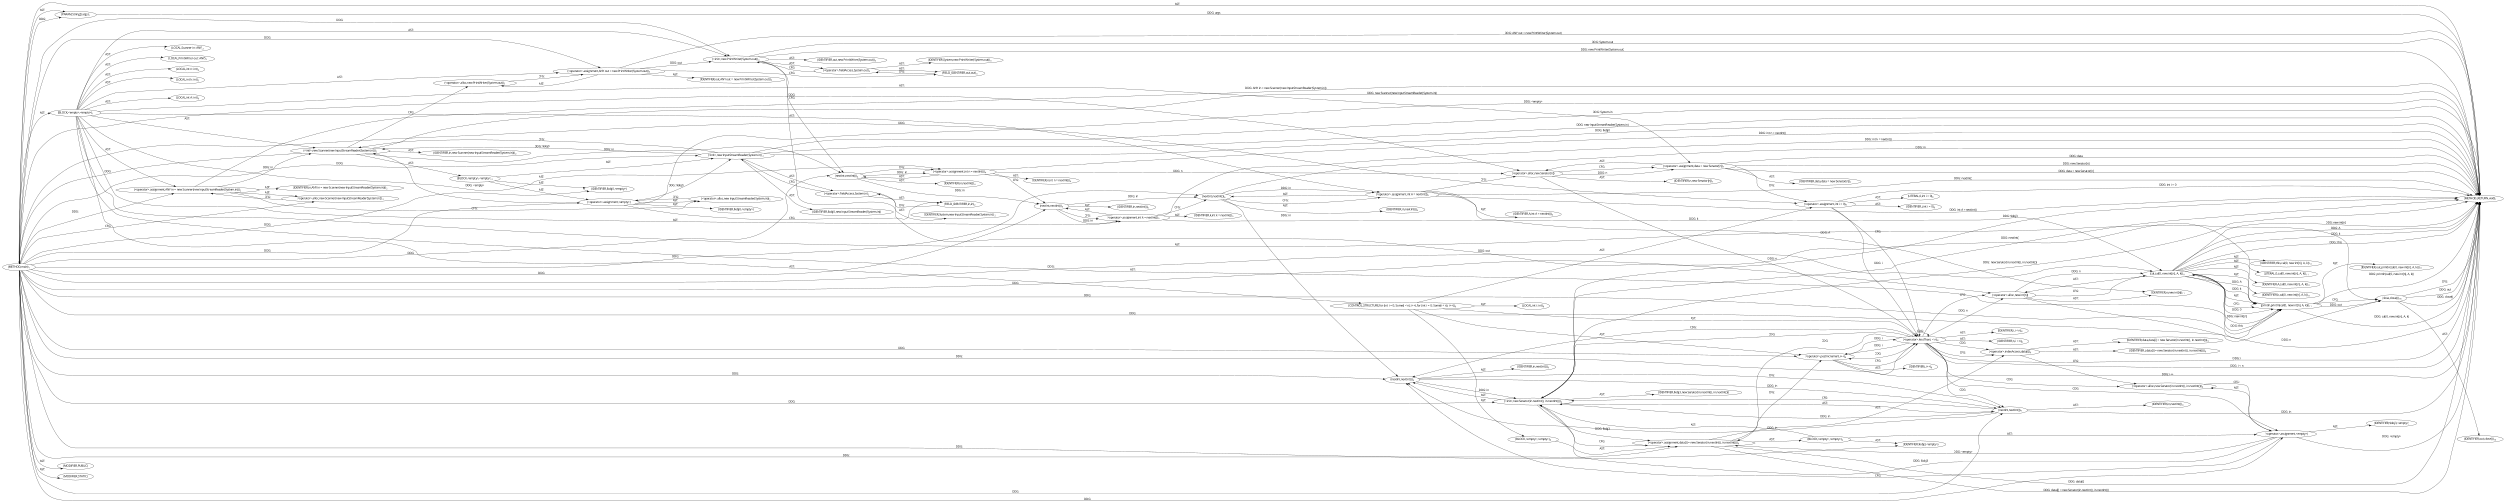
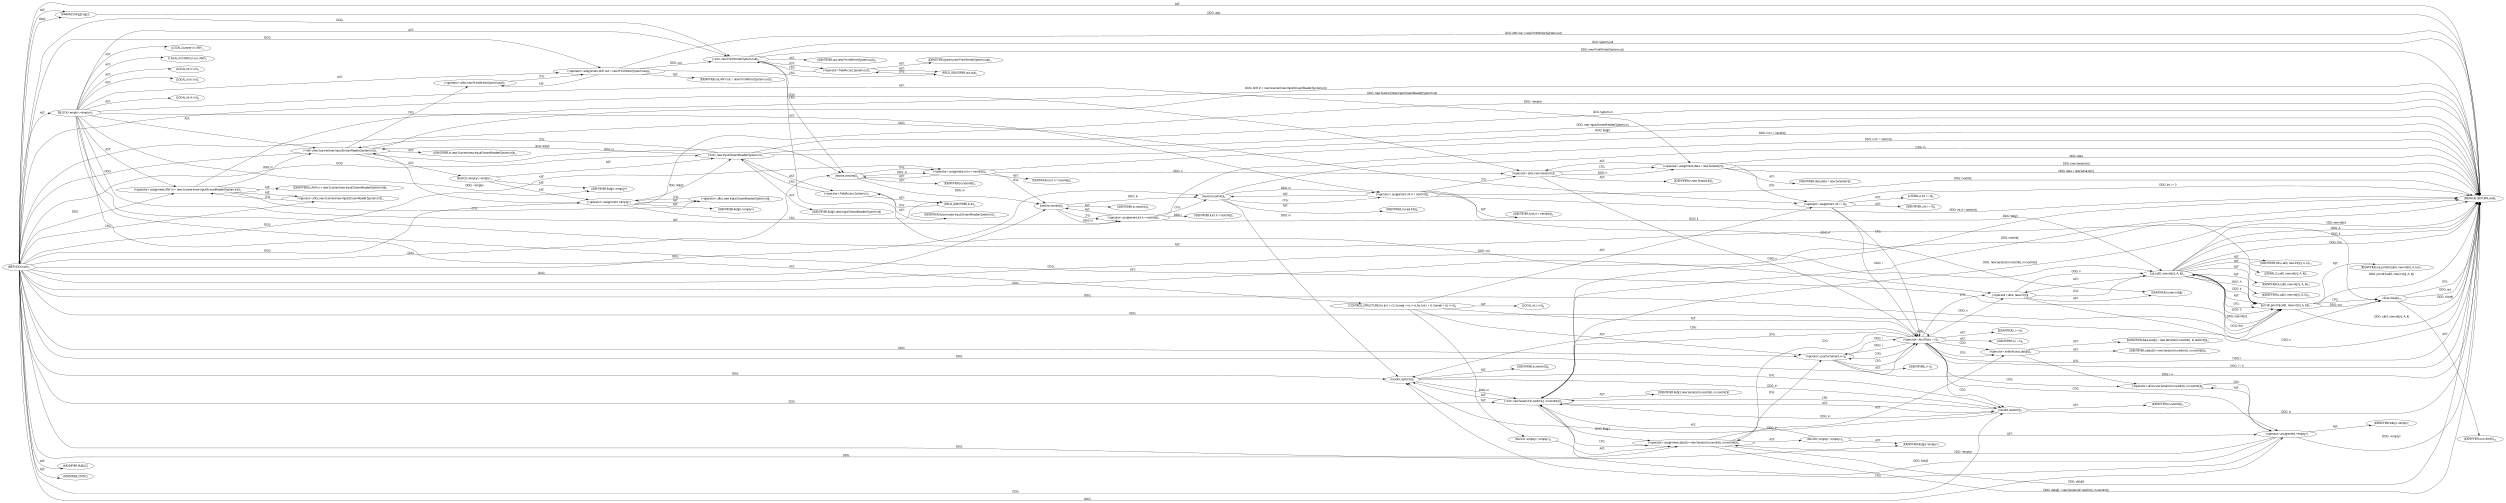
(1178, 215) -> (1178, 215)
